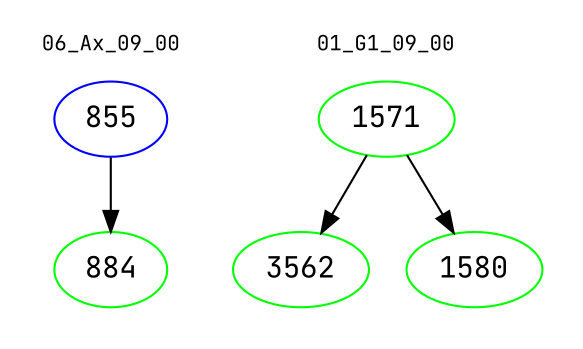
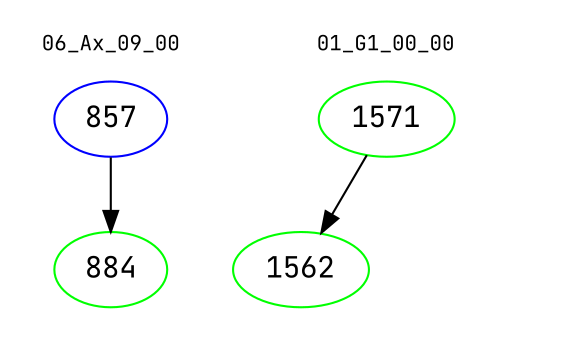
(387, 45) -> (387, 45)
(111, 119) -> (111, 119)
(301, 270) -> (301, 270)
(474, 270) -> none
